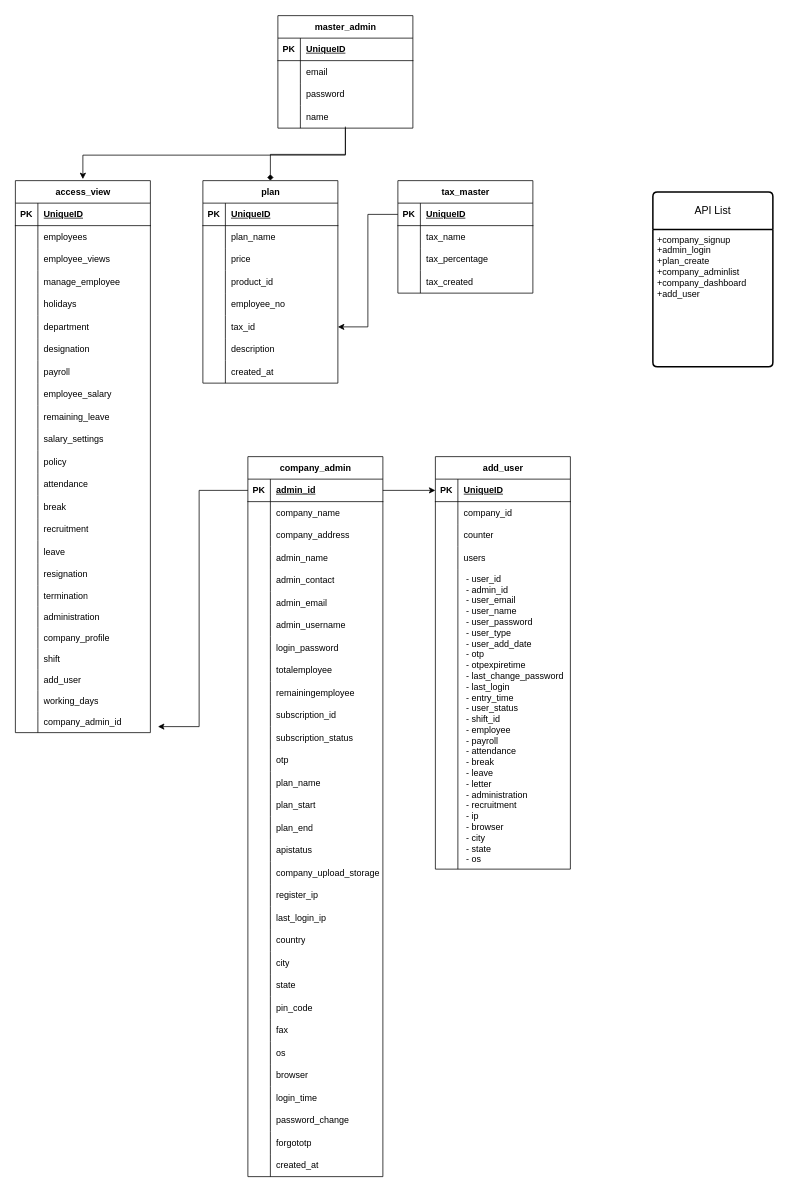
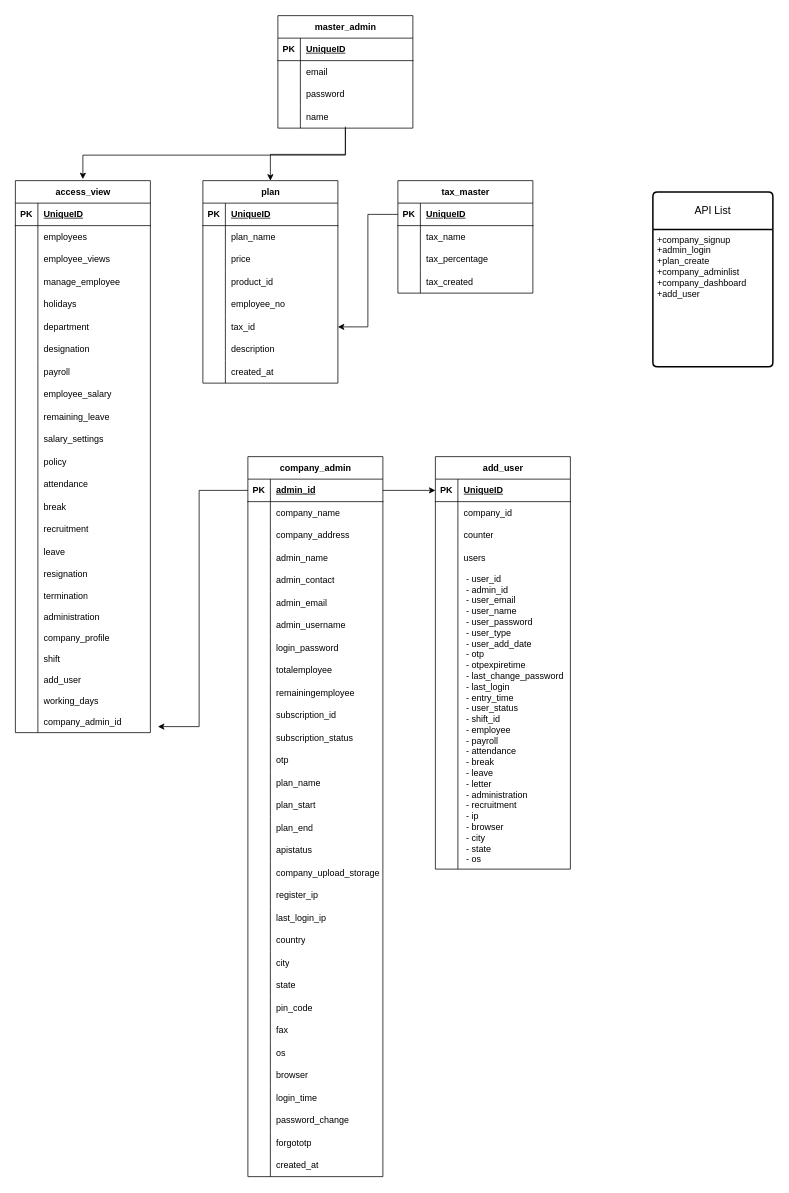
(270, 173) -> (270, 174)
